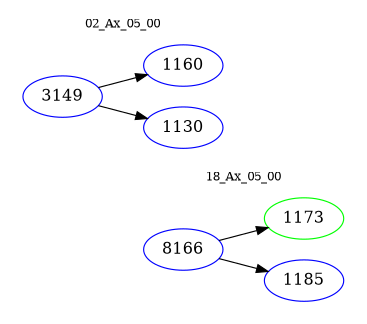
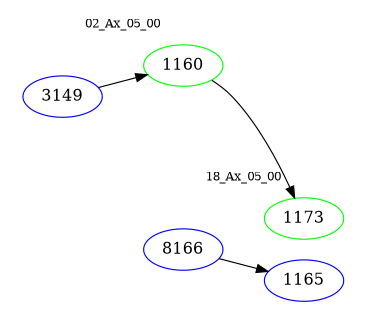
(183, 66) -> (183, 66)
(183, 128) -> none
(238, 236) -> (257, 129)
(304, 281) -> (304, 281)
